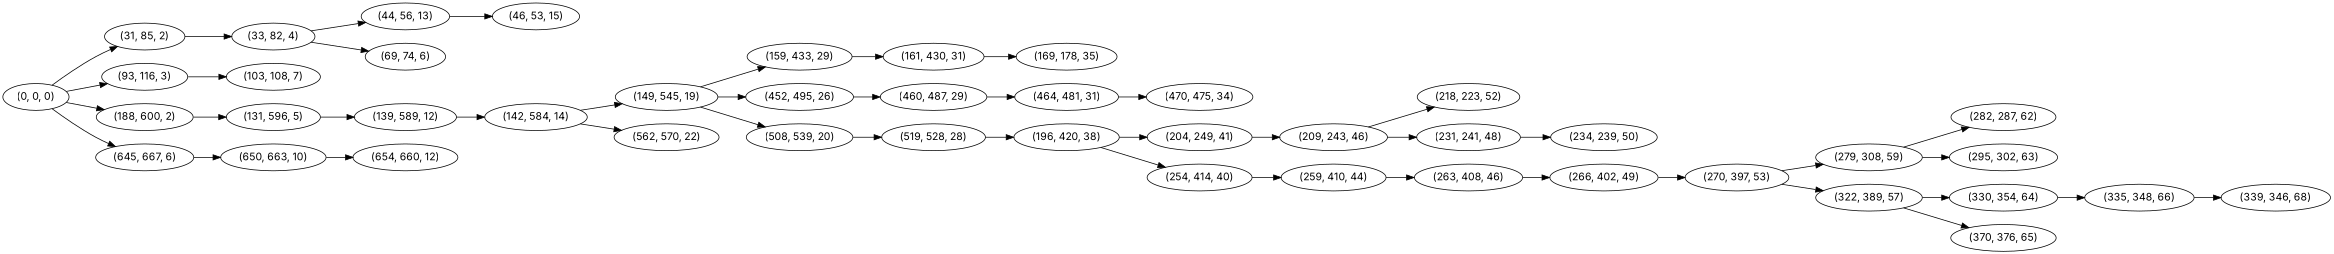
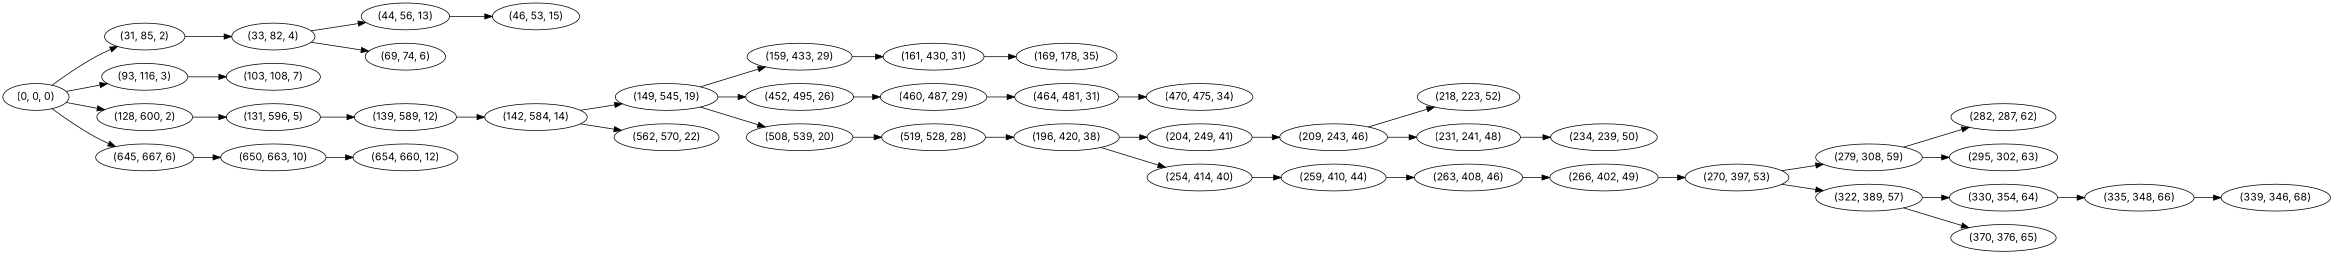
(145, 117) -> (145, 117)
